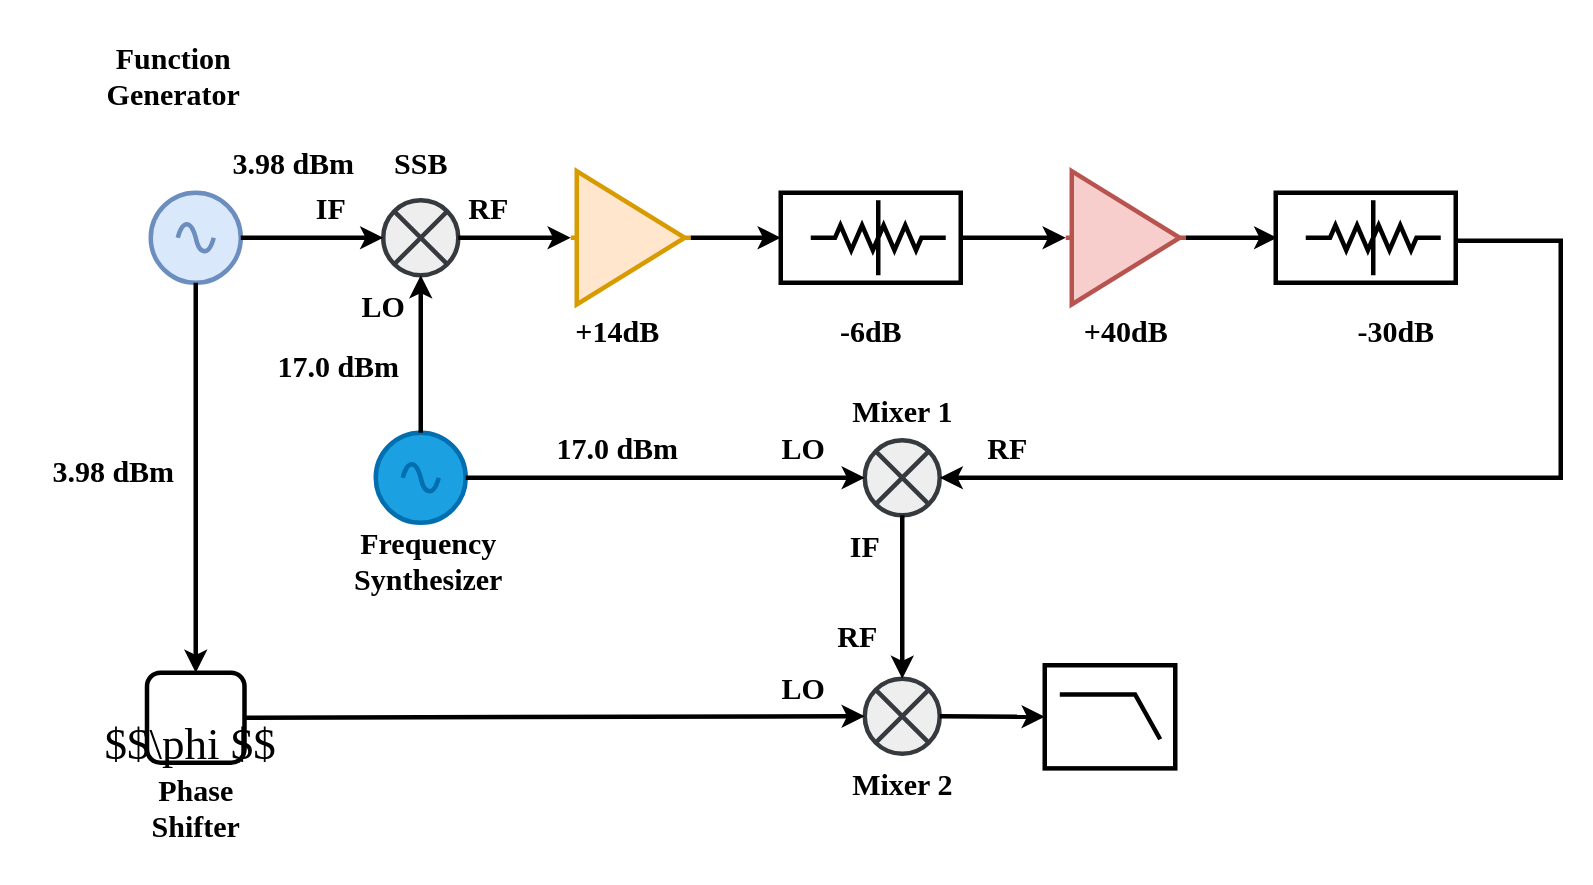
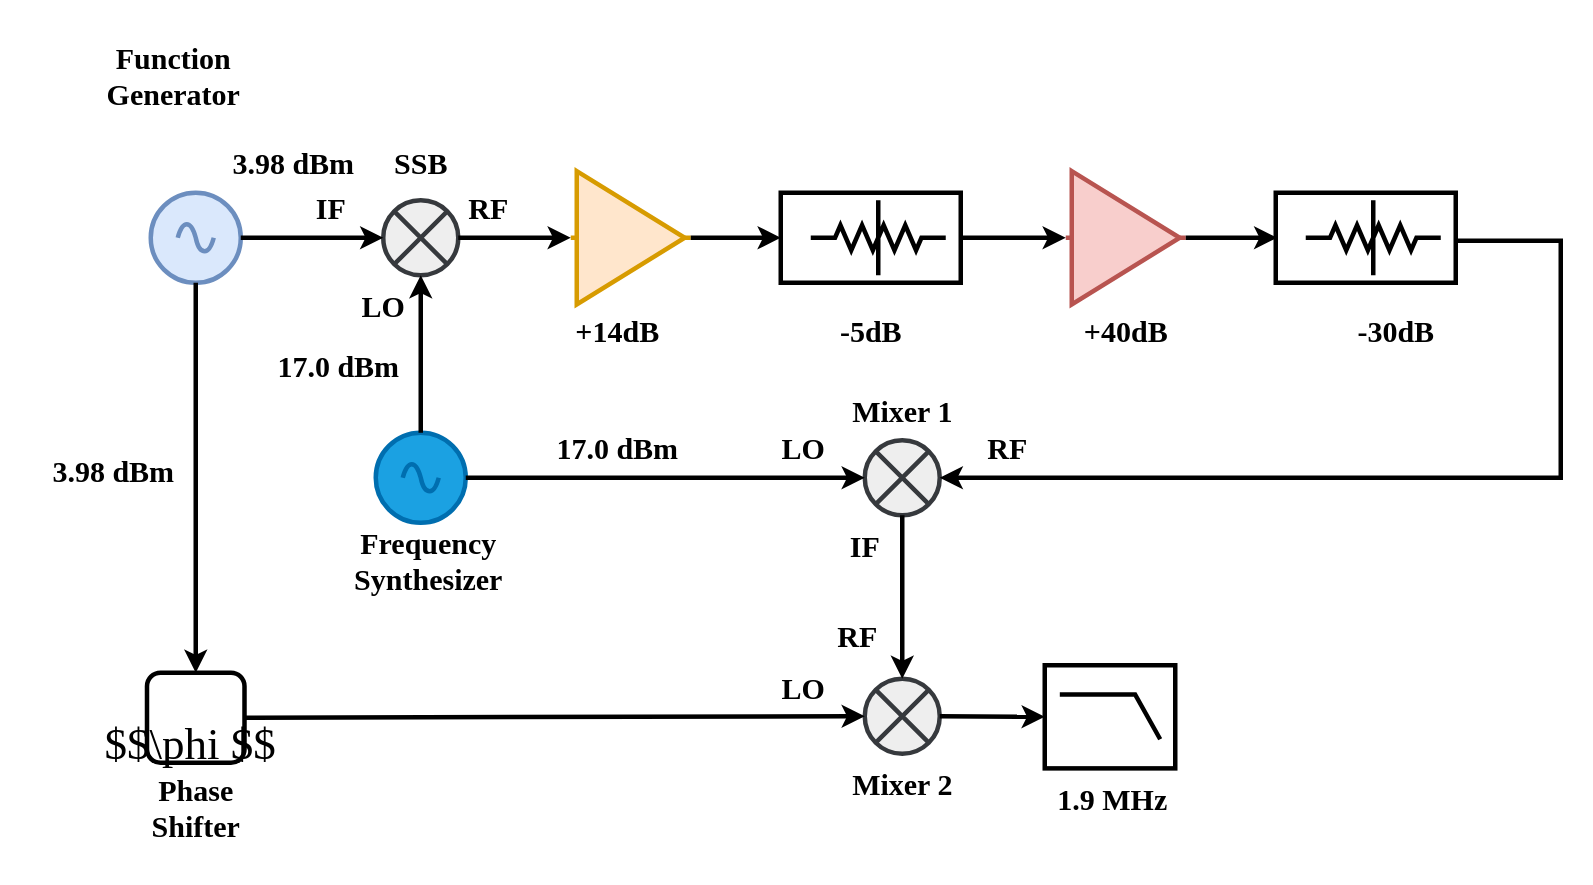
(872, 331) -> (872, 331)
none -> (1112, 798)
